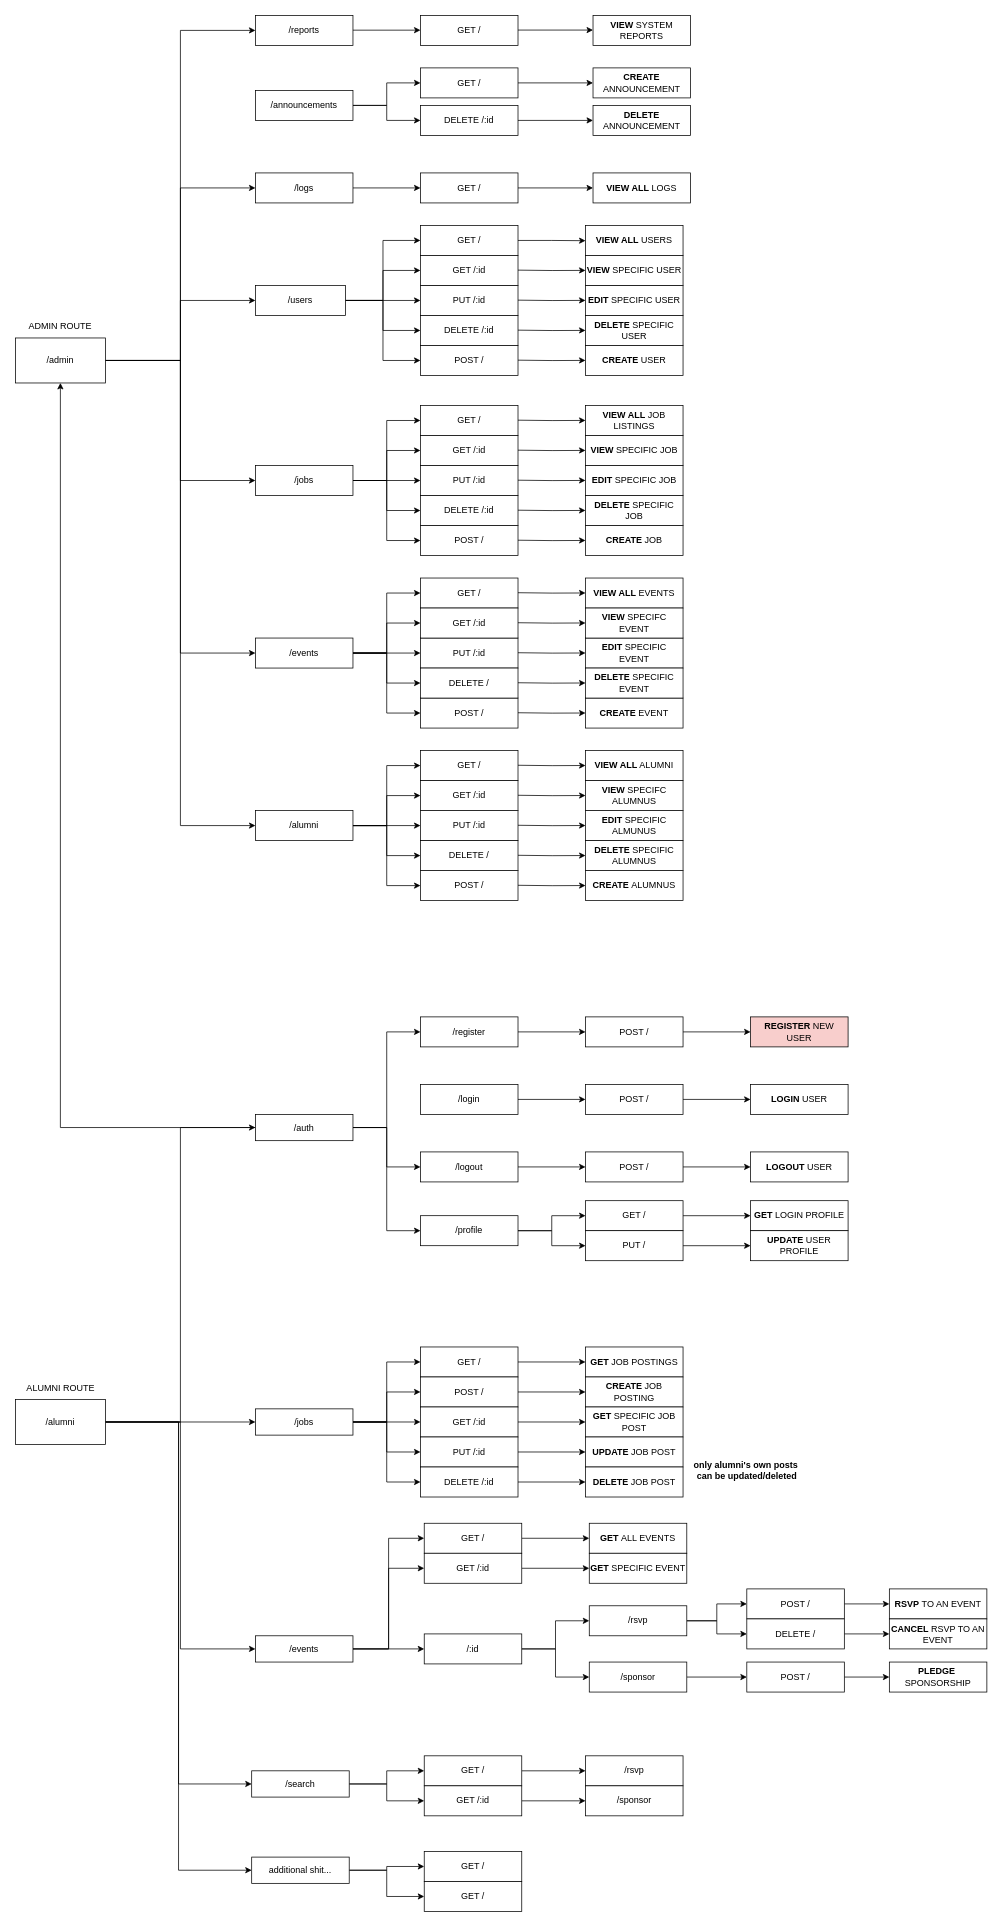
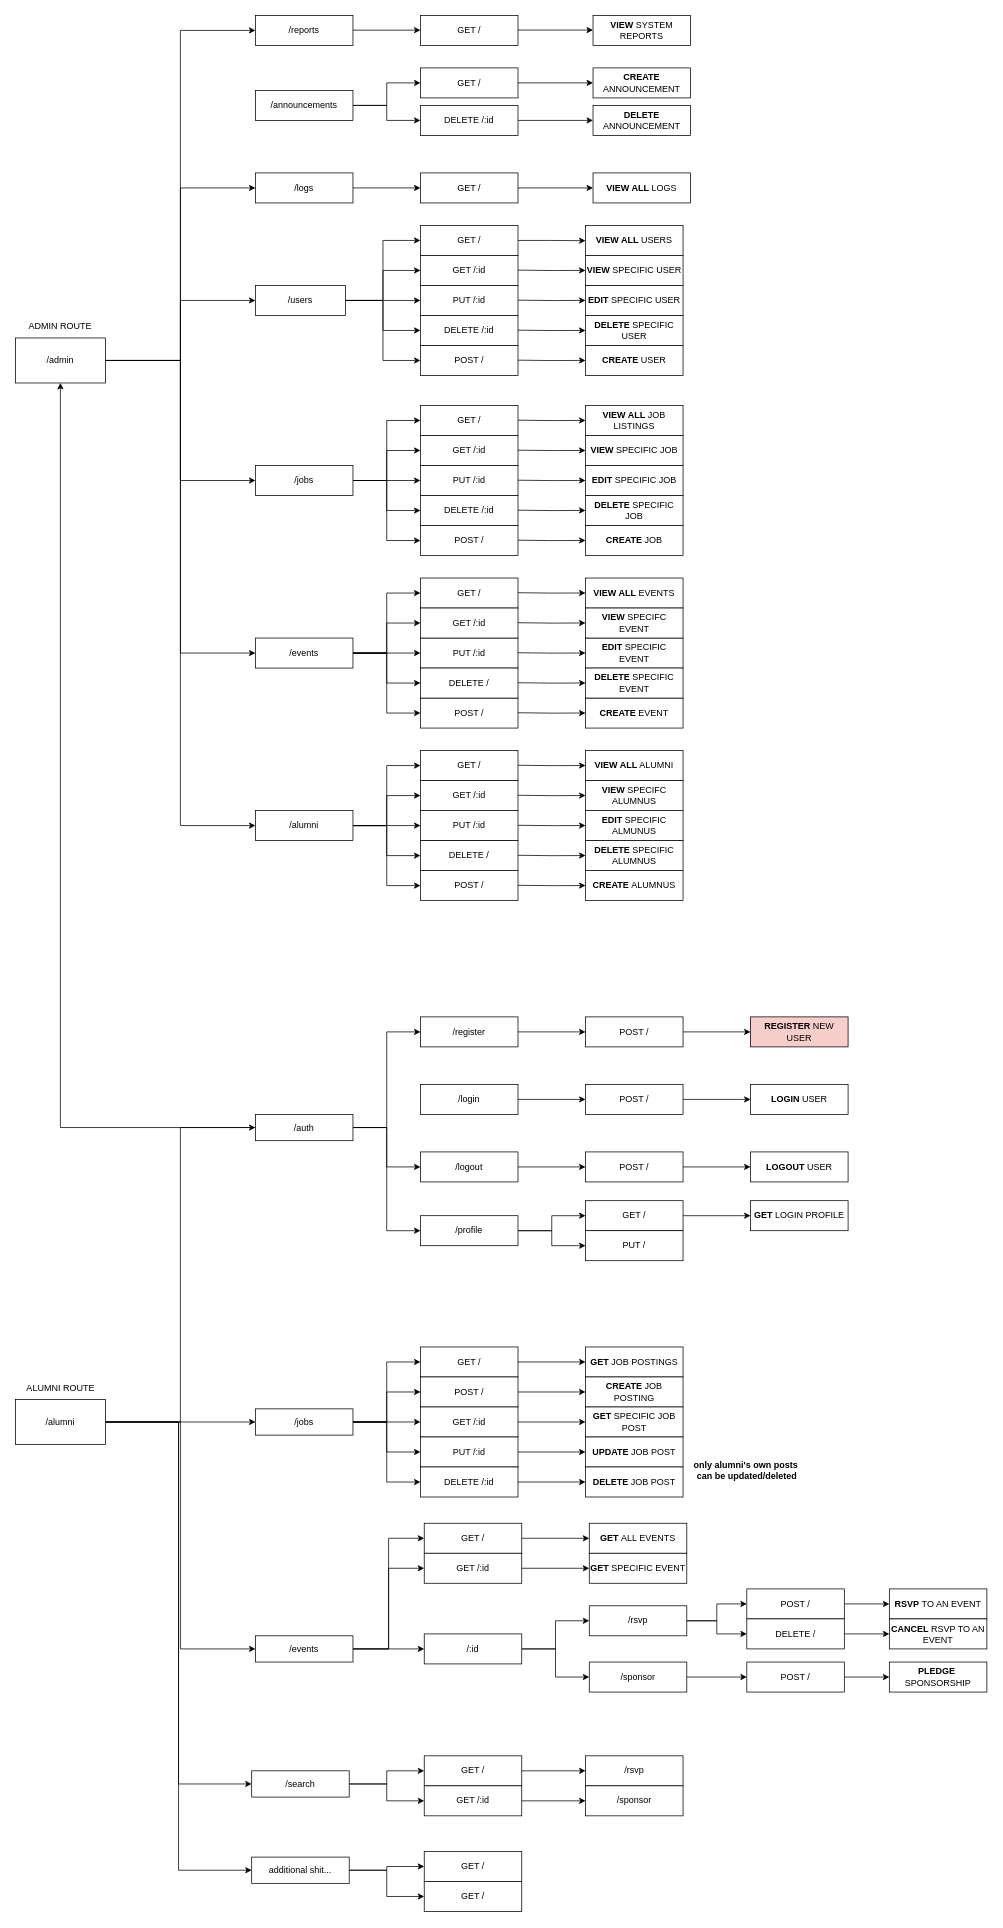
(714, 1245) -> none
(799, 1245) -> none
